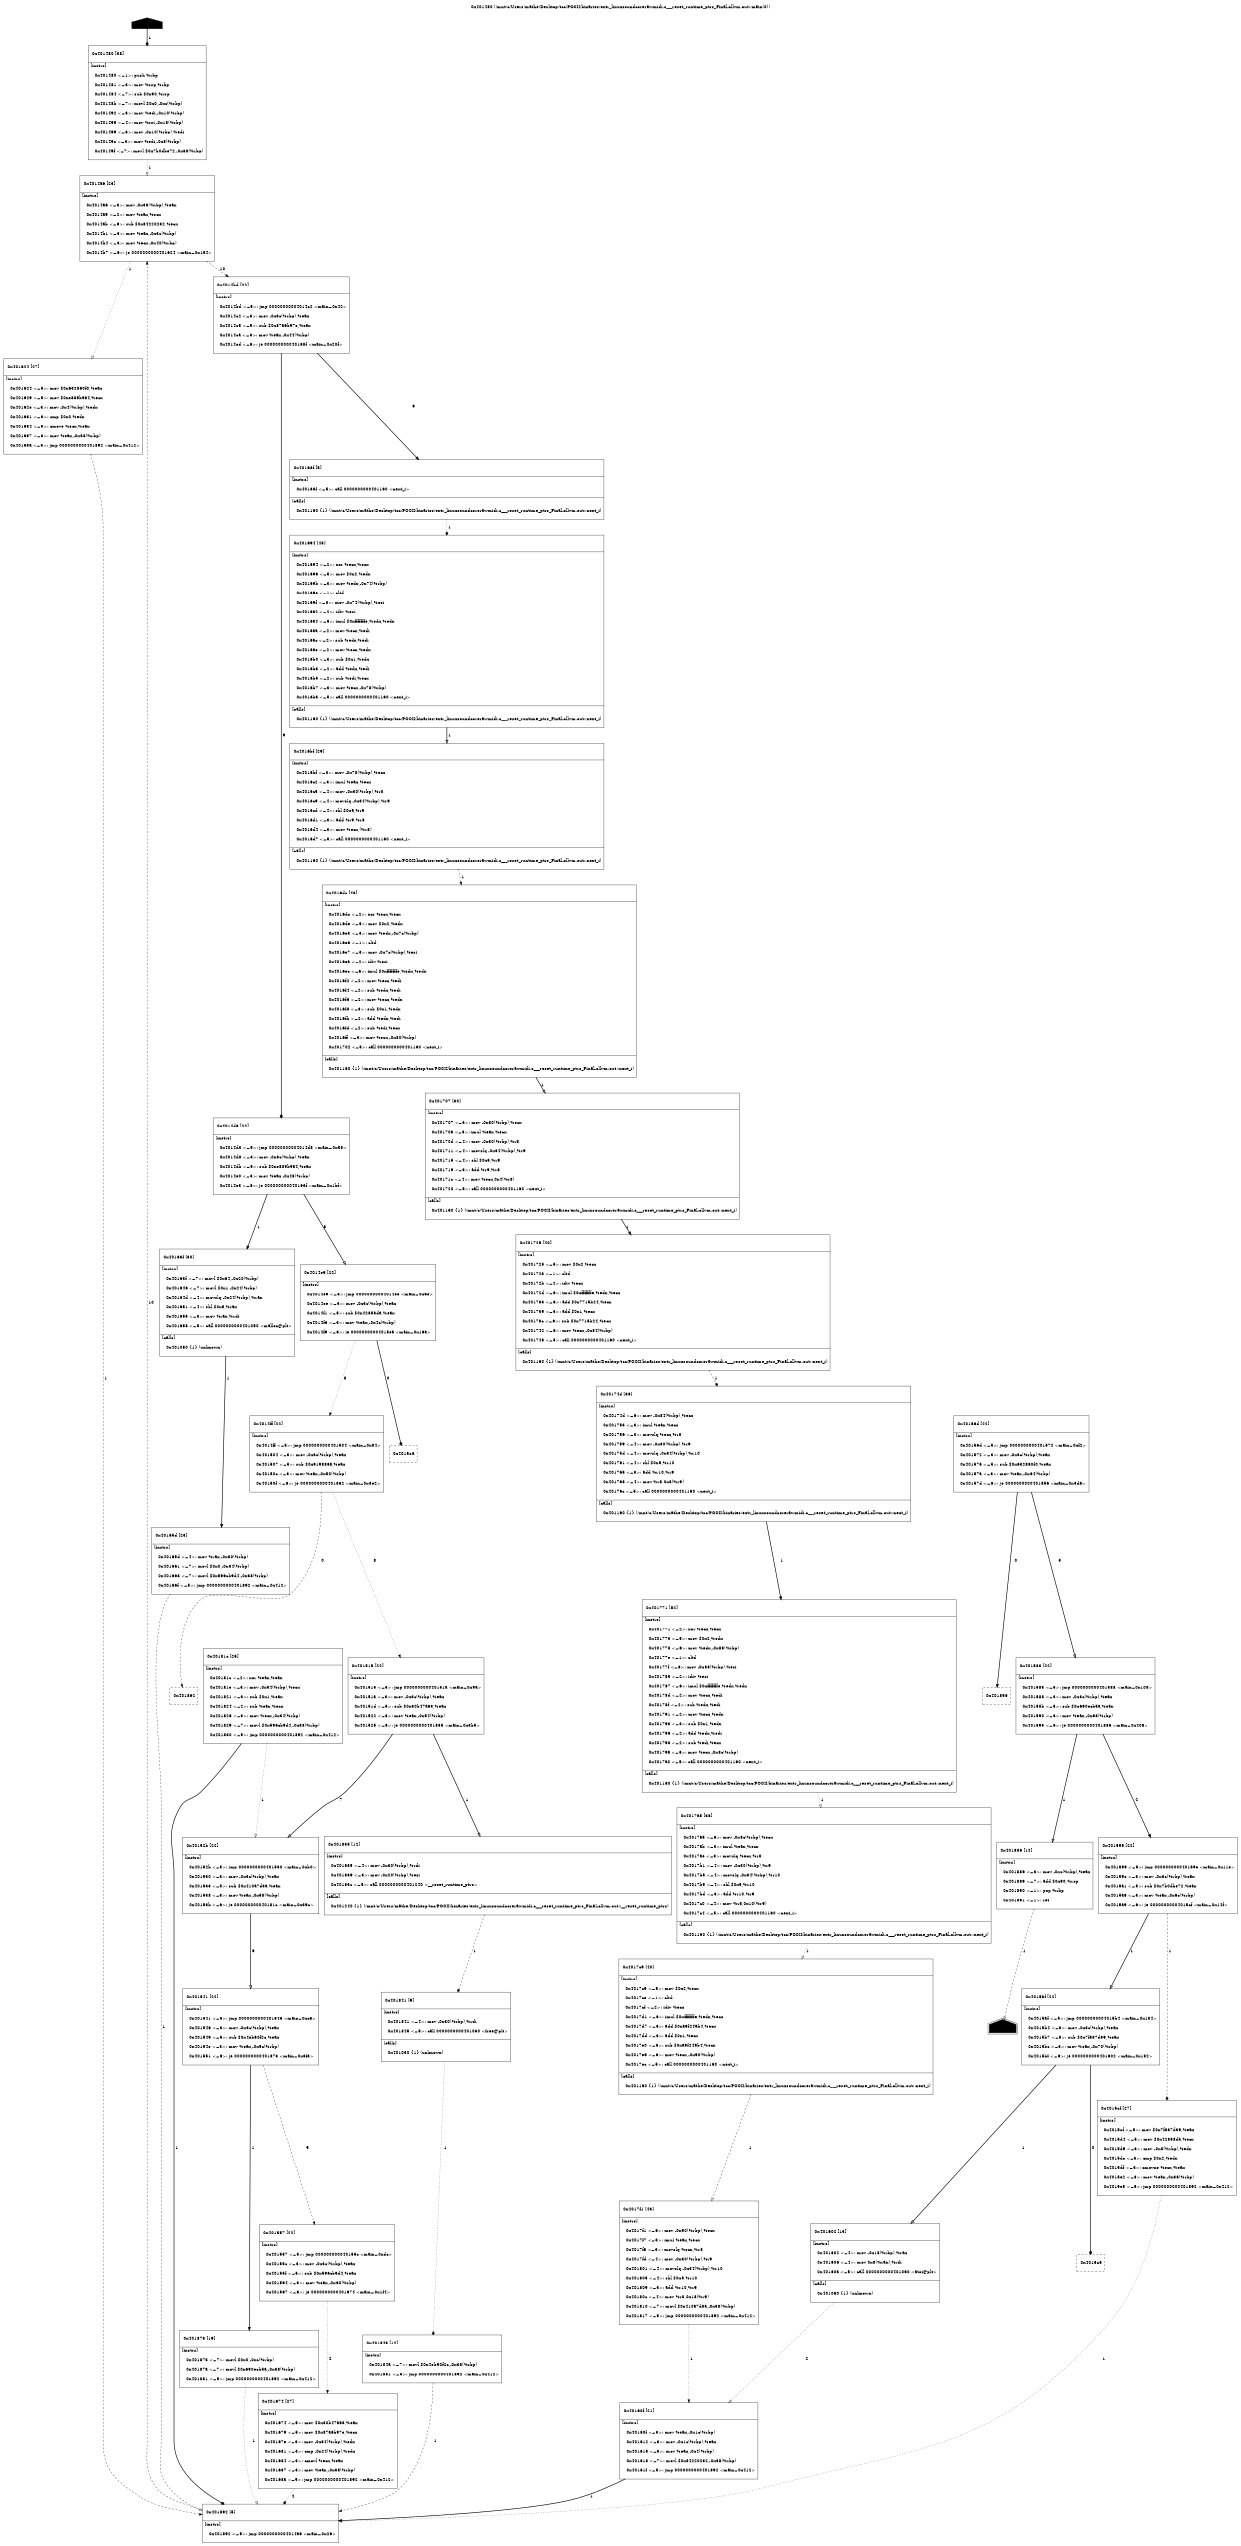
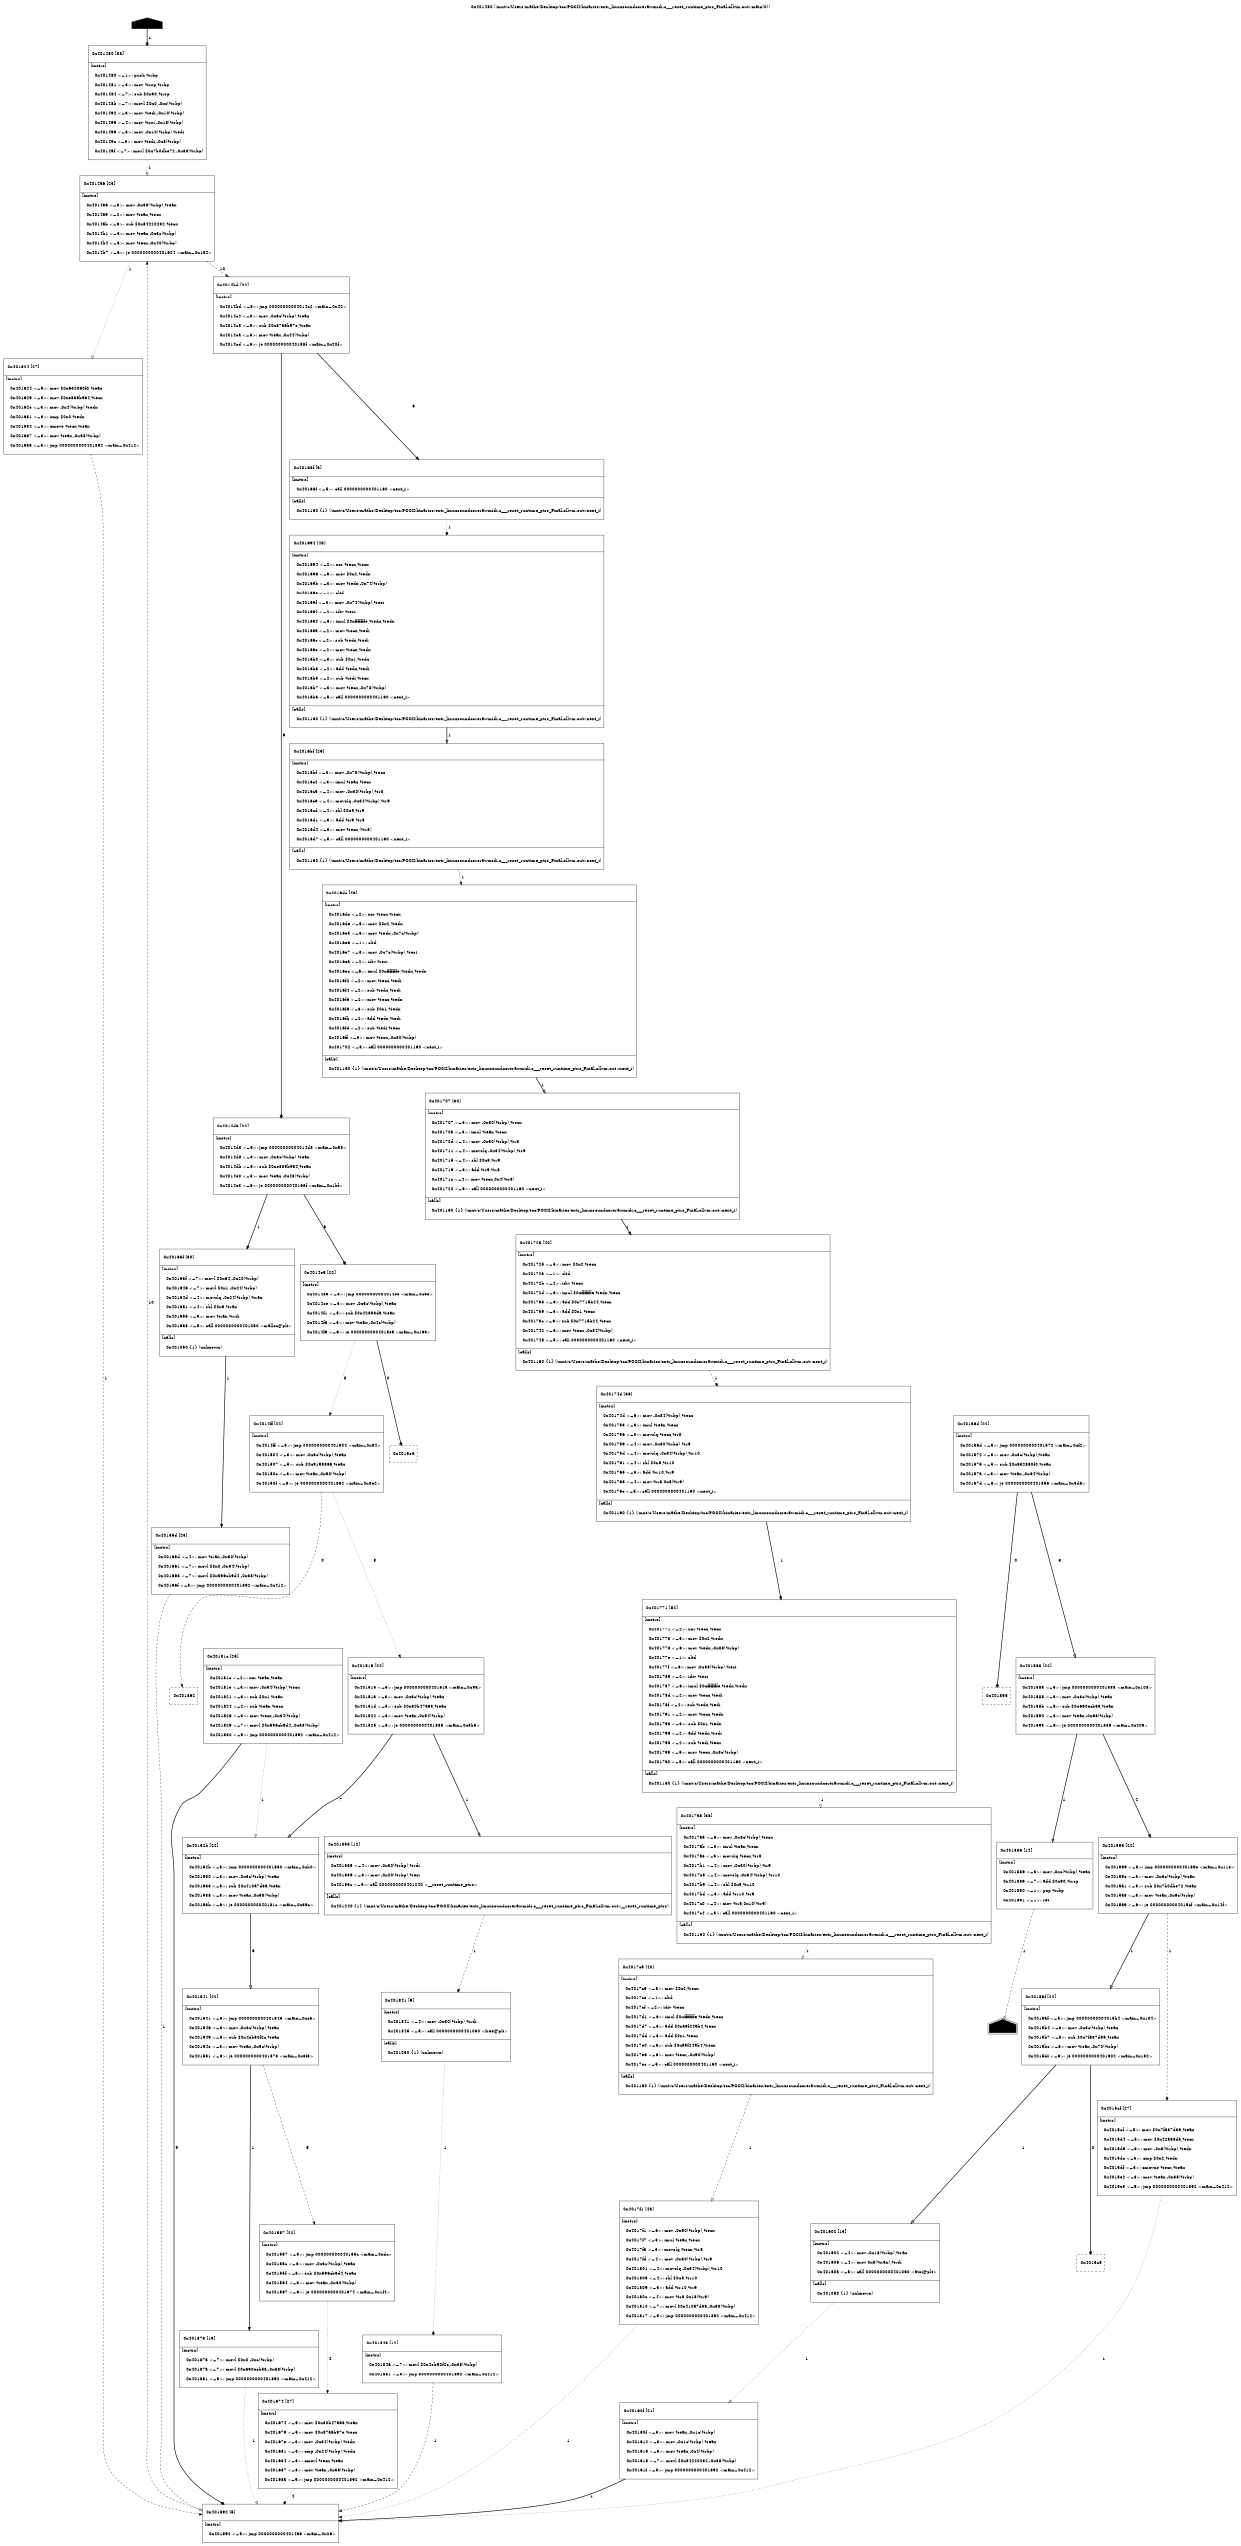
(324, 1228) -> (324, 1228)
(1007, 1588) -> (1007, 1588)
(176, 2148) -> (176, 2148)
(806, 2359) -> (806, 2359)
(689, 2362) -> (505, 2446)
